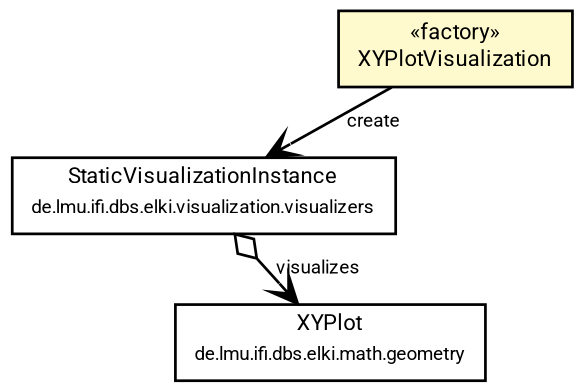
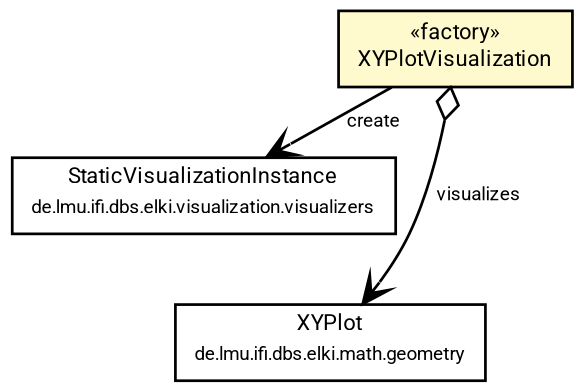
(268, 271) -> (421, 205)
